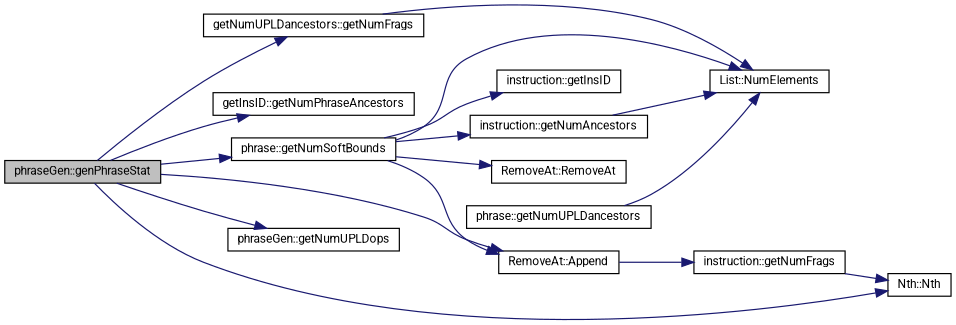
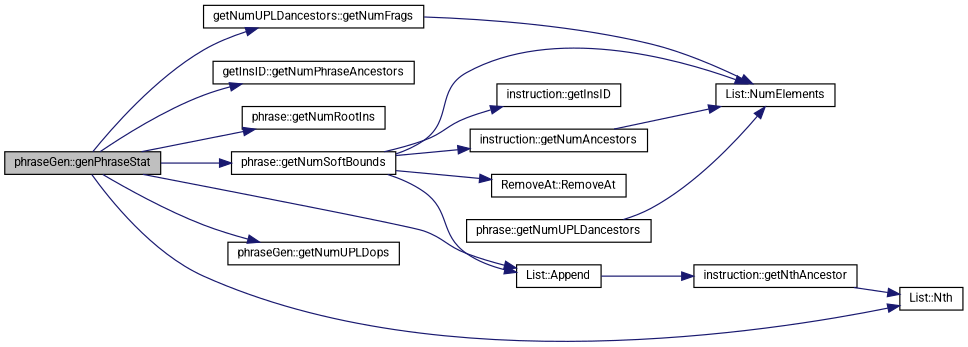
none -> (314, 118)
(559, 262) -> (559, 276)
(770, 262) -> (775, 276)
(919, 285) -> (931, 299)
